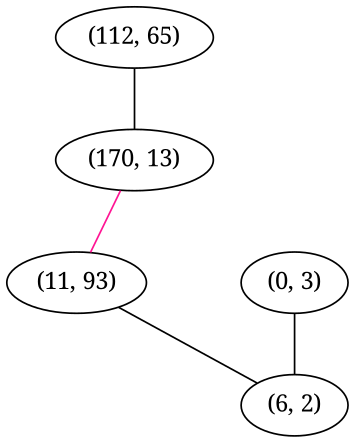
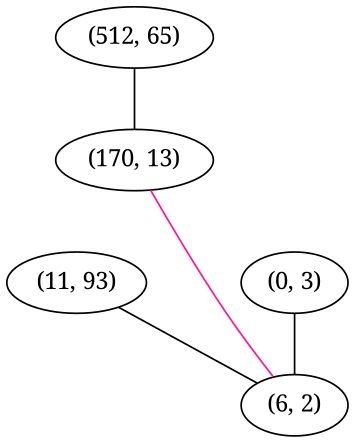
(135, 37) -> (135, 37)
(106, 221) -> (208, 286)
